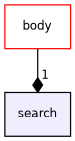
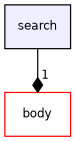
(38, 63) -> (38, 63)
